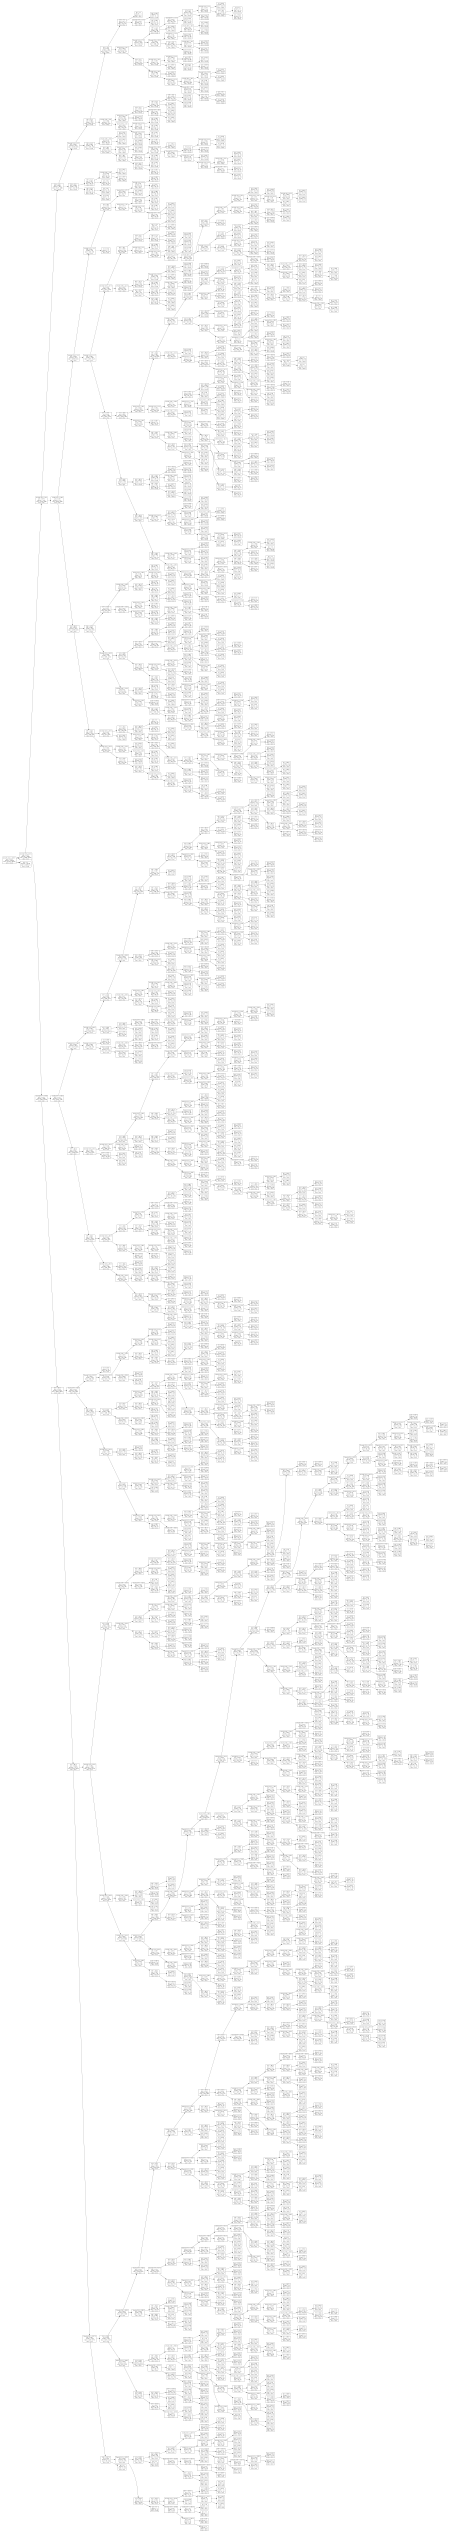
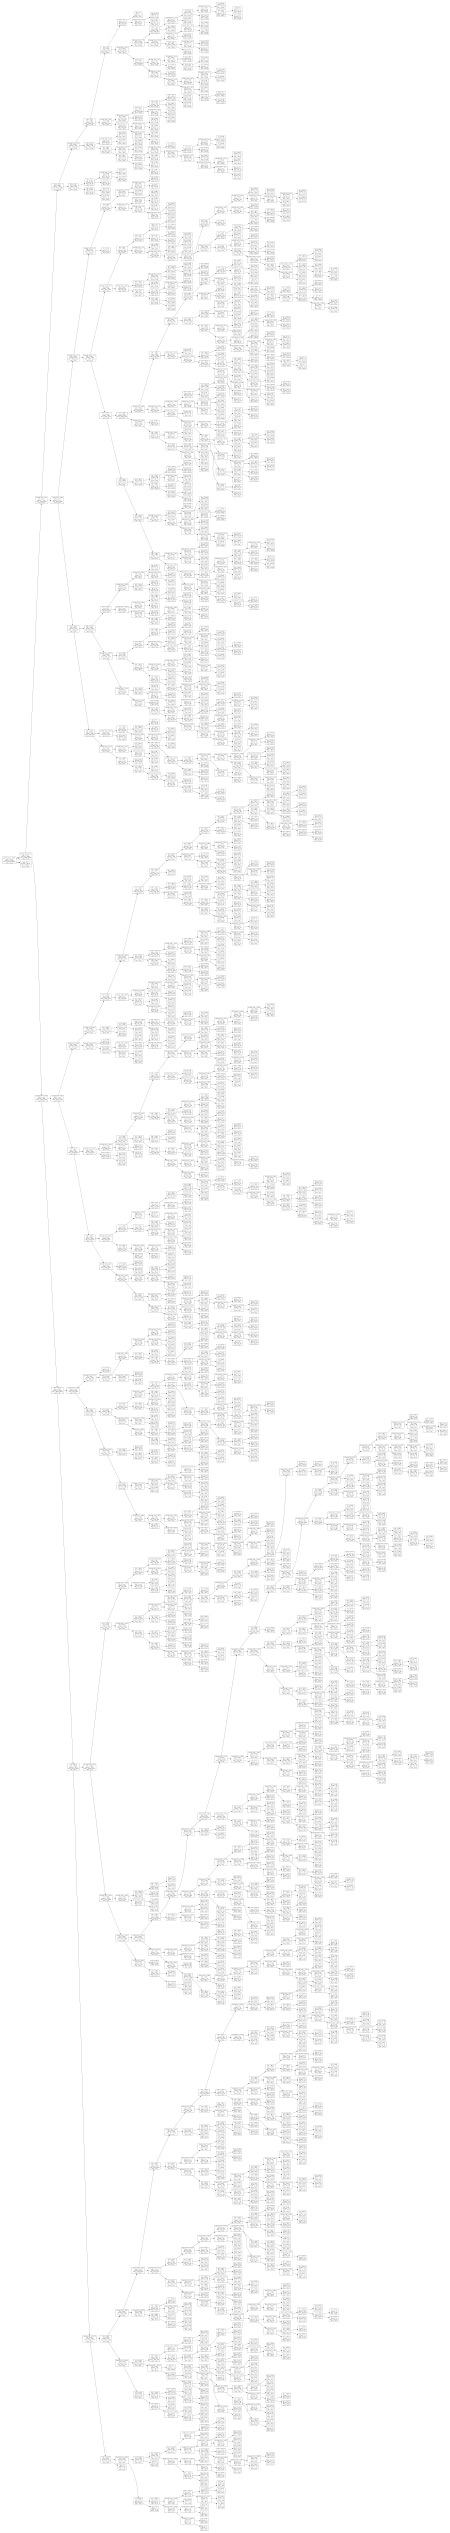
(302, 2251) -> none
